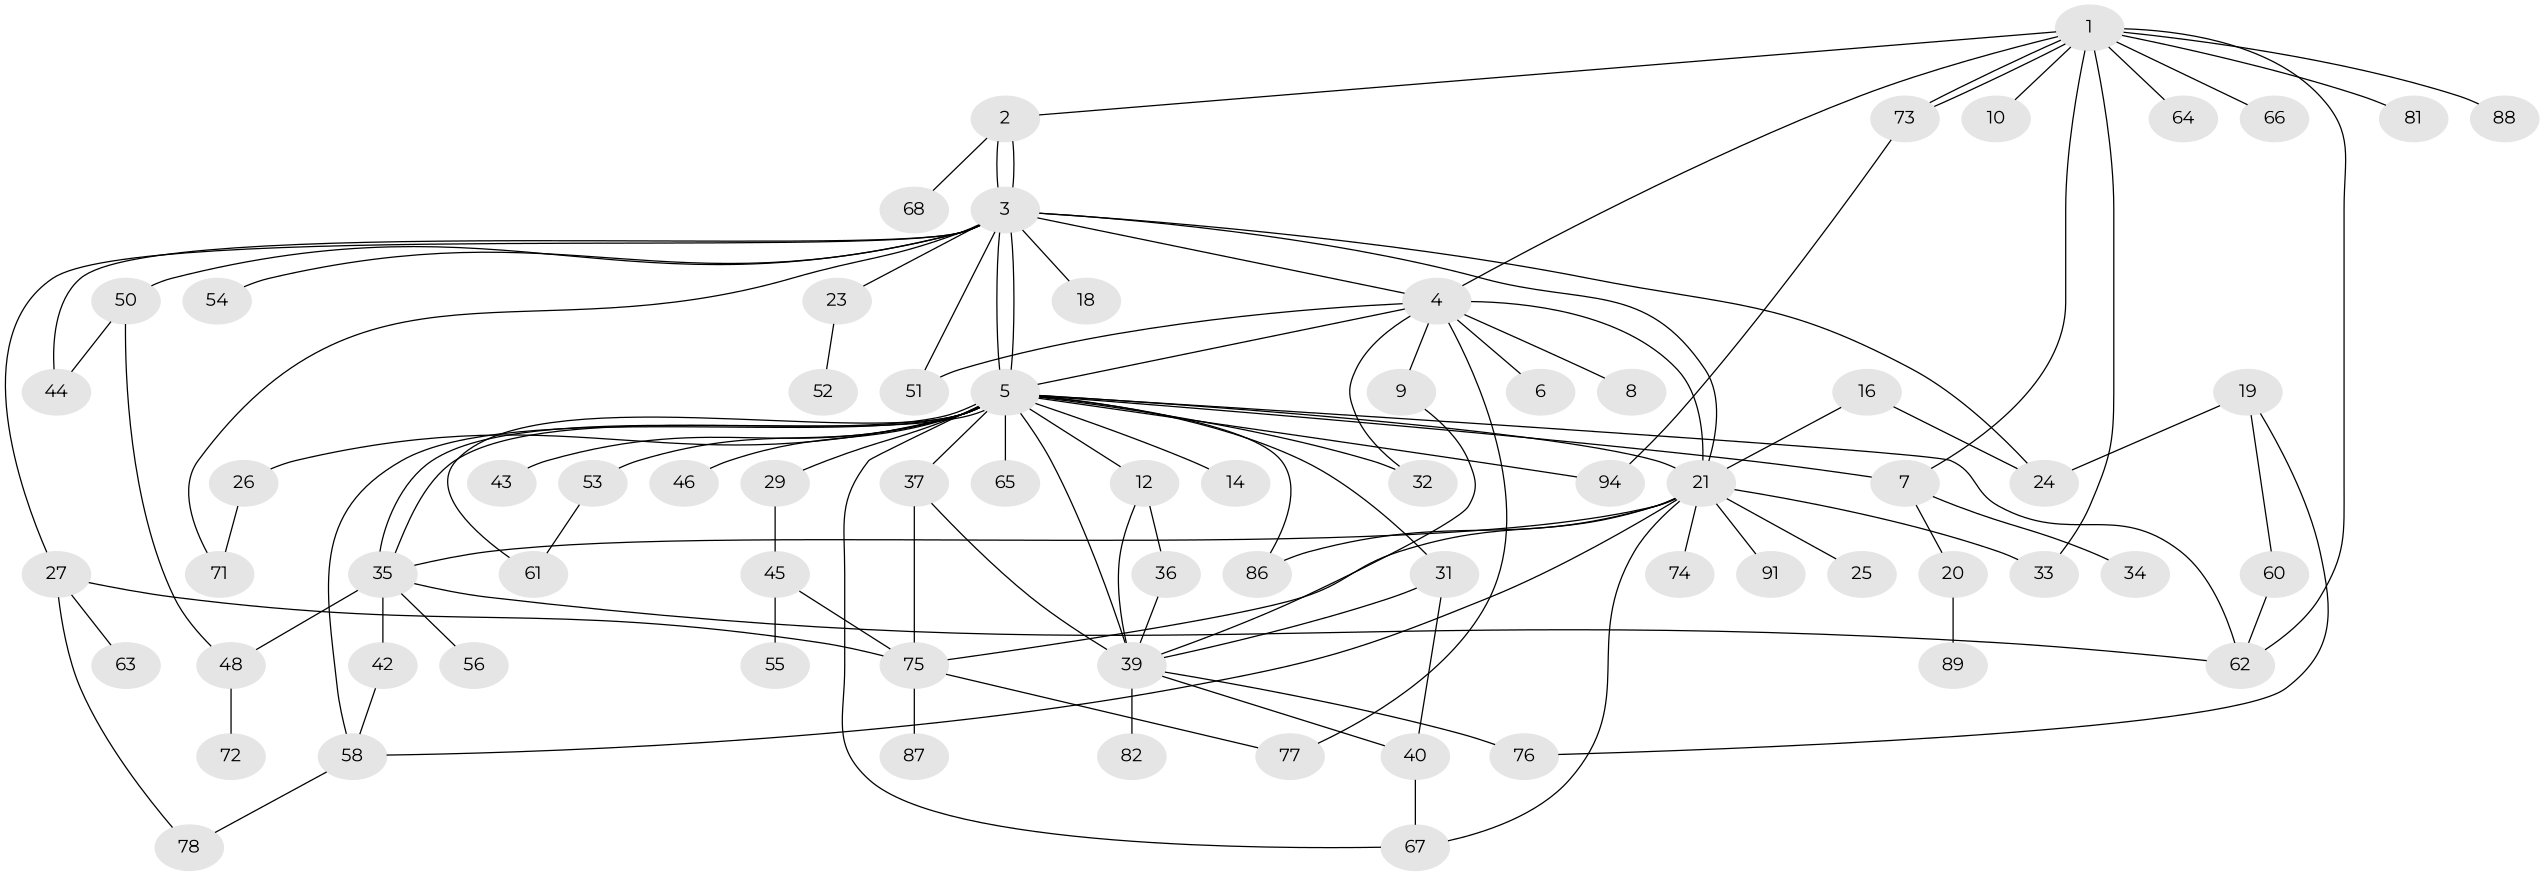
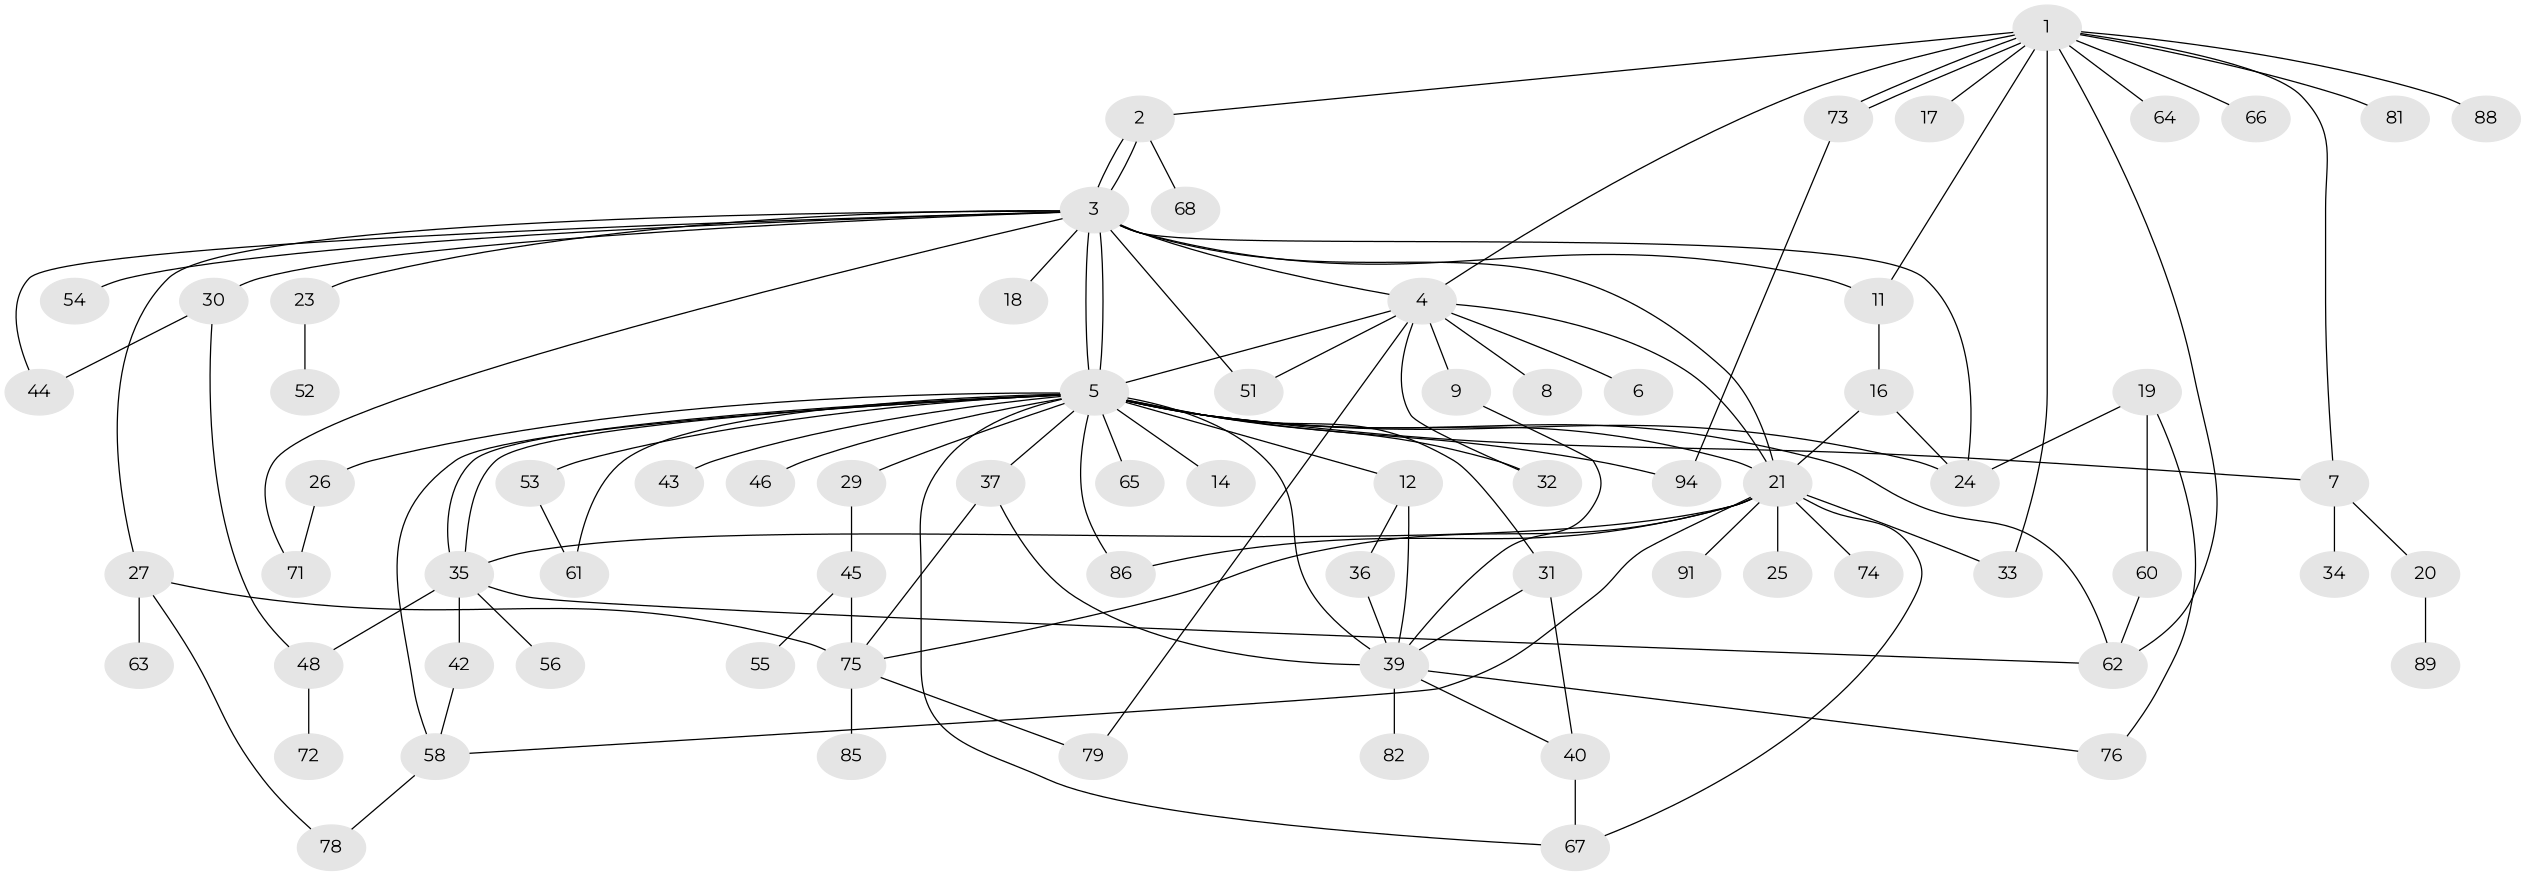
(1996, 119) -> (1930, 119)
(126, 301) -> (214, 301)
none -> (1879, 301)
none -> (1717, 429)
(914, 757) -> (852, 757)
(1290, 757) -> (1093, 757)
